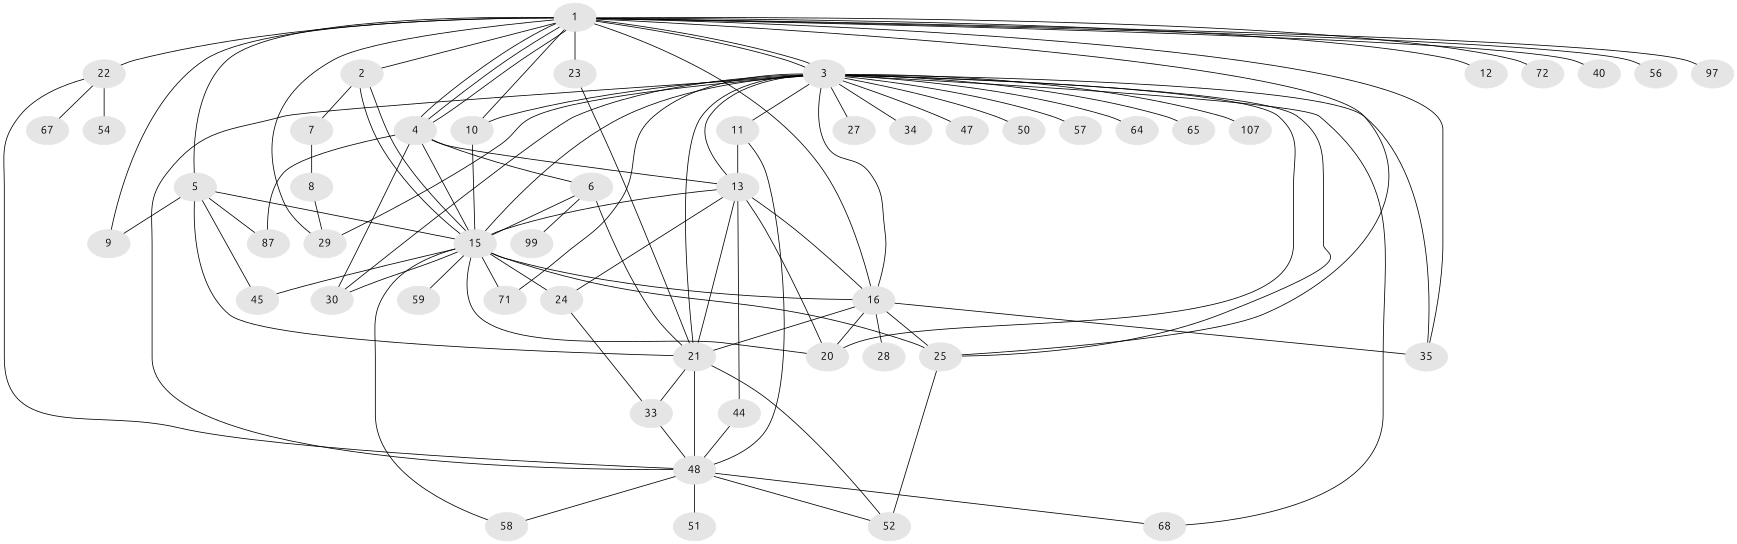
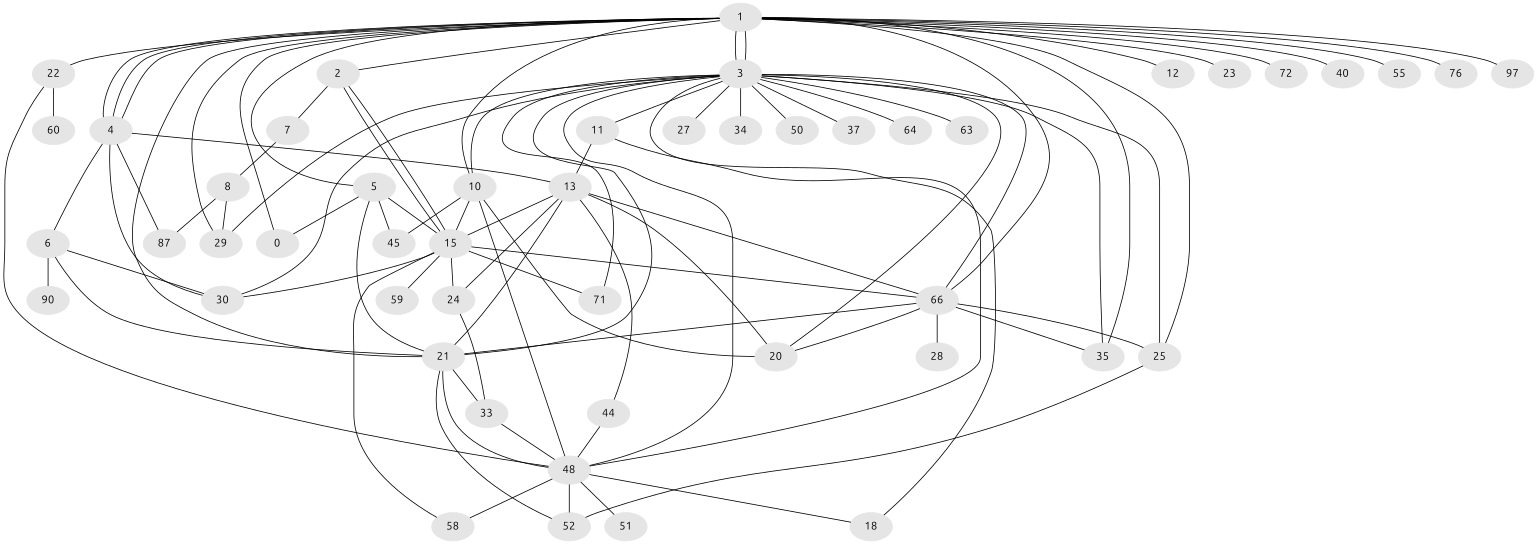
none -> (1399, 74)
(1656, 74) -> (1456, 74)
(717, 108) -> none
(626, 116) -> none
(48, 130) -> (54, 130)
(104, 130) -> none
(967, 130) -> none
(1081, 130) -> (854, 130)
(1194, 130) -> (967, 130)
(1250, 130) -> none
(445, 187) -> none
(637, 214) -> (200, 67)
(232, 215) -> (196, 215)
(533, 215) -> (135, 272)
(109, 244) -> (278, 244)
(532, 244) -> (48, 300)
(357, 273) -> (440, 212)
(697, 299) -> none
(874, 300) -> (937, 300)
none -> (522, 329)
(610, 341) -> (592, 325)
(1165, 527) -> (871, 527)
